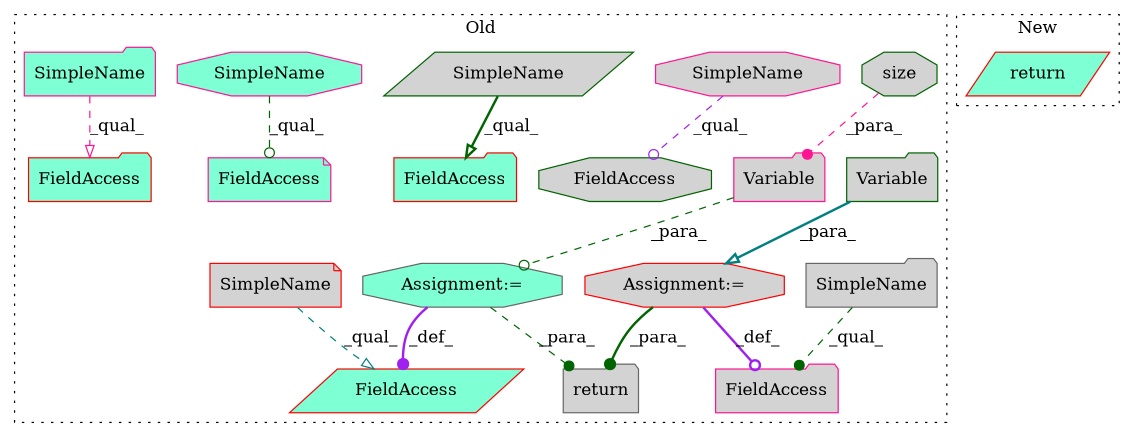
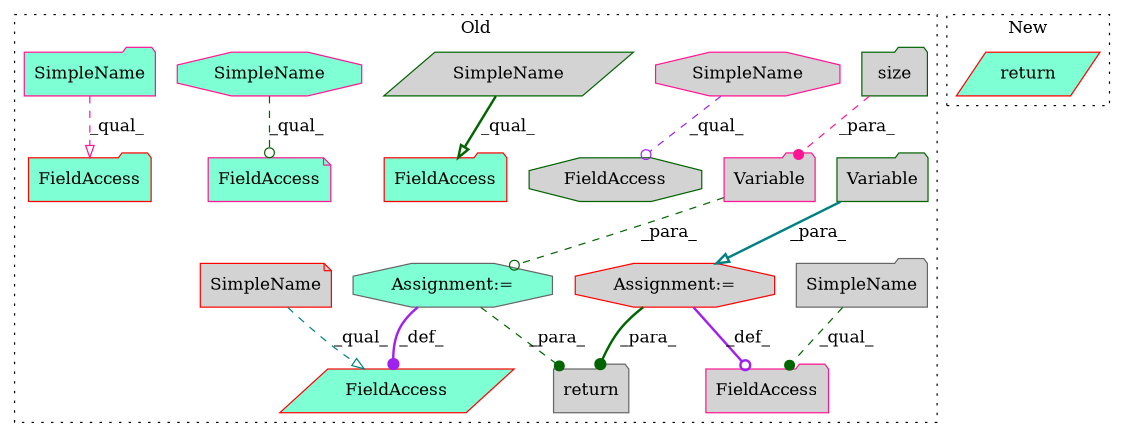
(899, 74) -> (895, 74)
